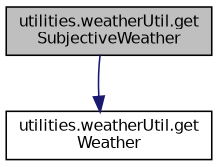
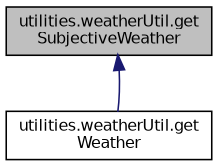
(99, 76) -> (119, 91)
